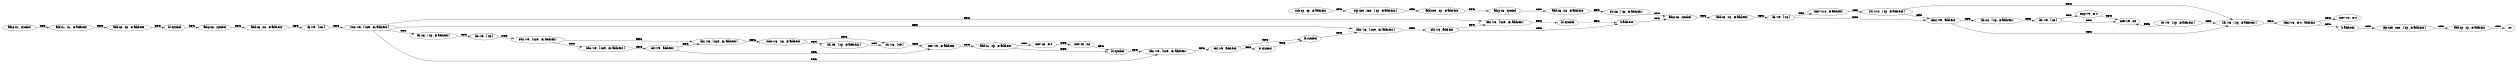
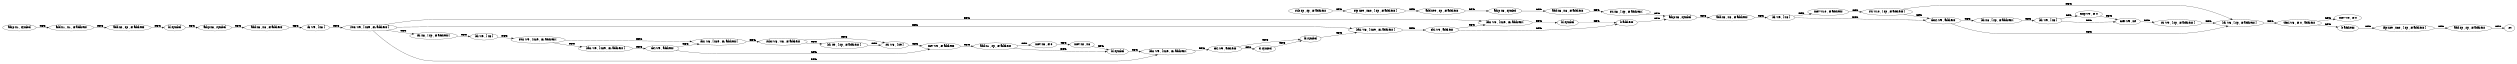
(2150, 26) -> (2146, 22)
(1063, 43) -> (1063, 43)
